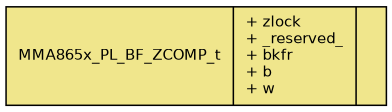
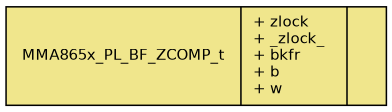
(295, 39) -> (289, 39)
